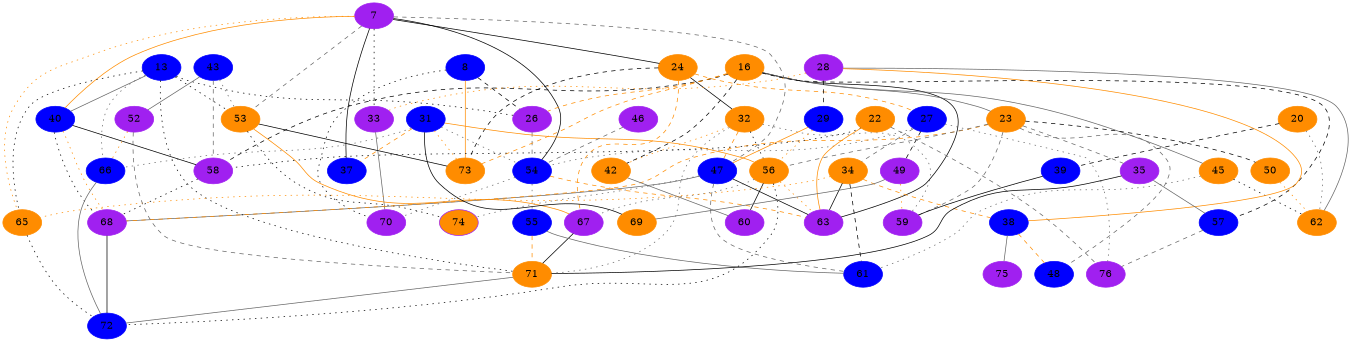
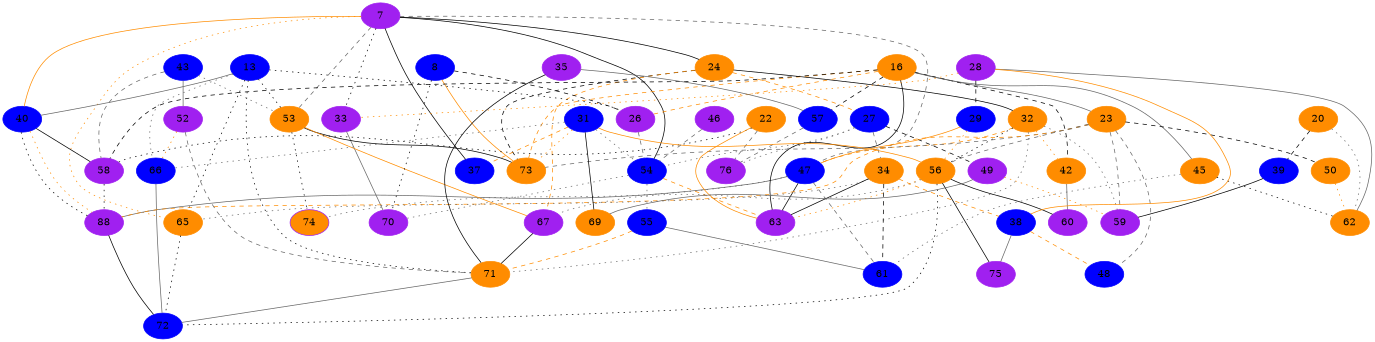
(1073, 144) -> (817, 149)
(435, 198) -> (536, 204)
(107, 223) -> (104, 223)
none -> (968, 226)
